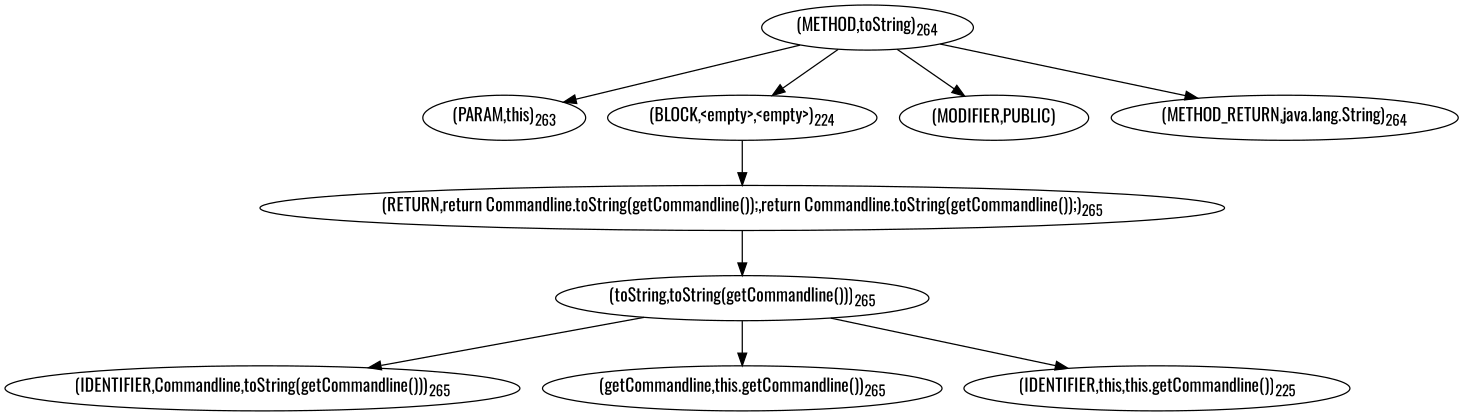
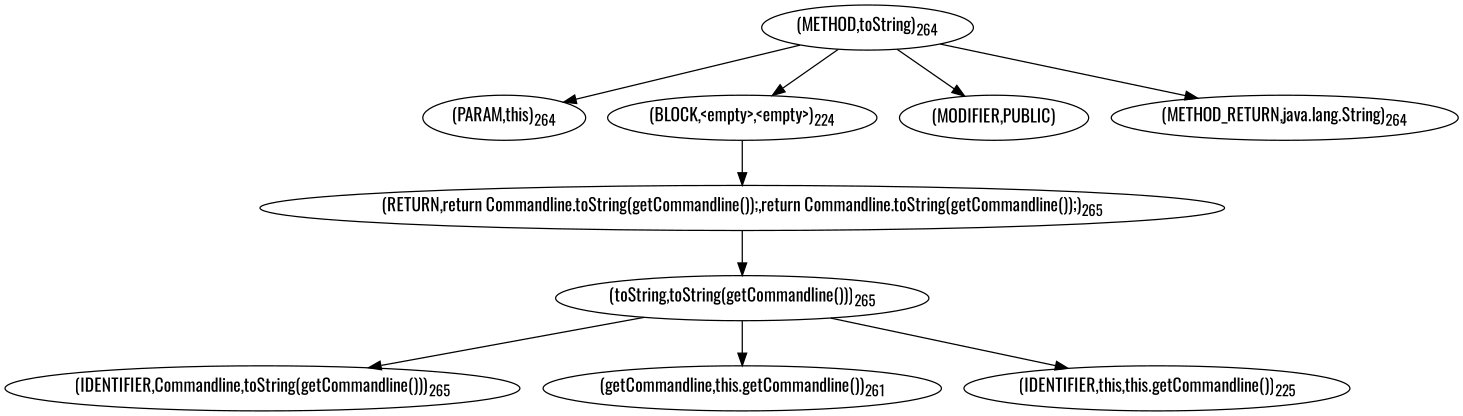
(546, 116) -> (546, 116)
(875, 386) -> (875, 386)
